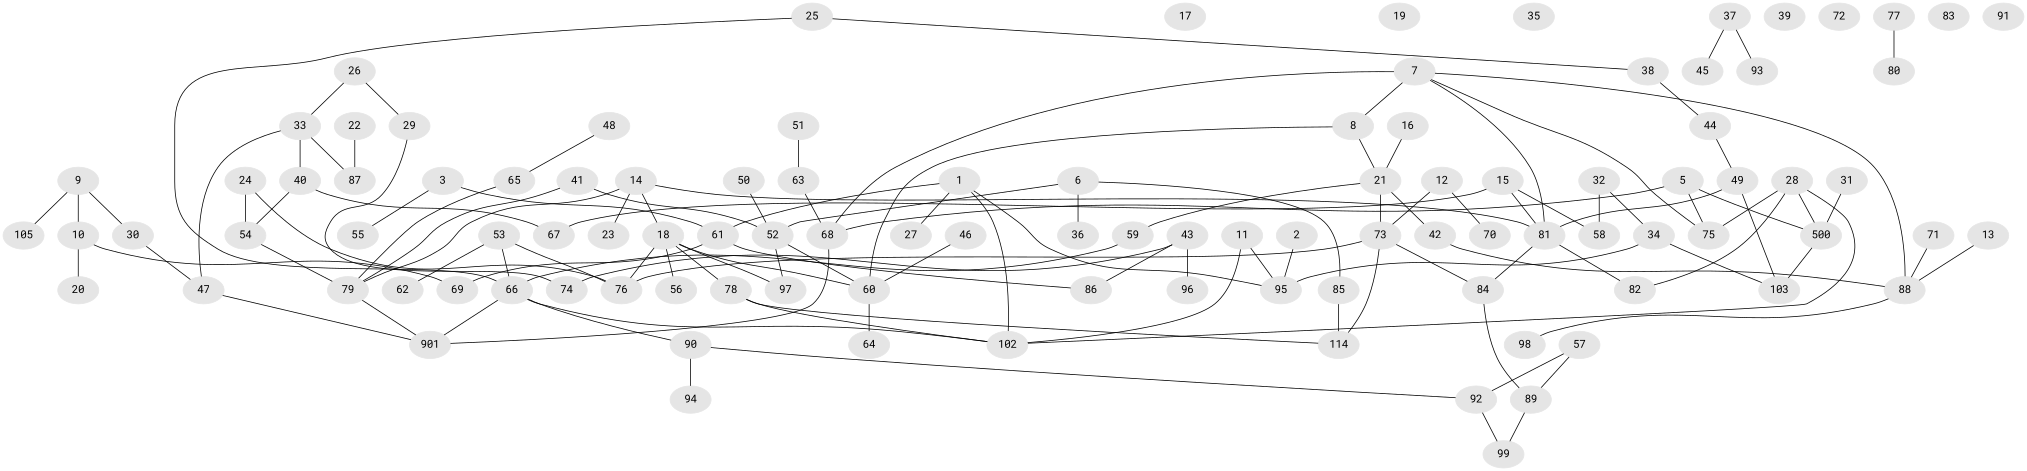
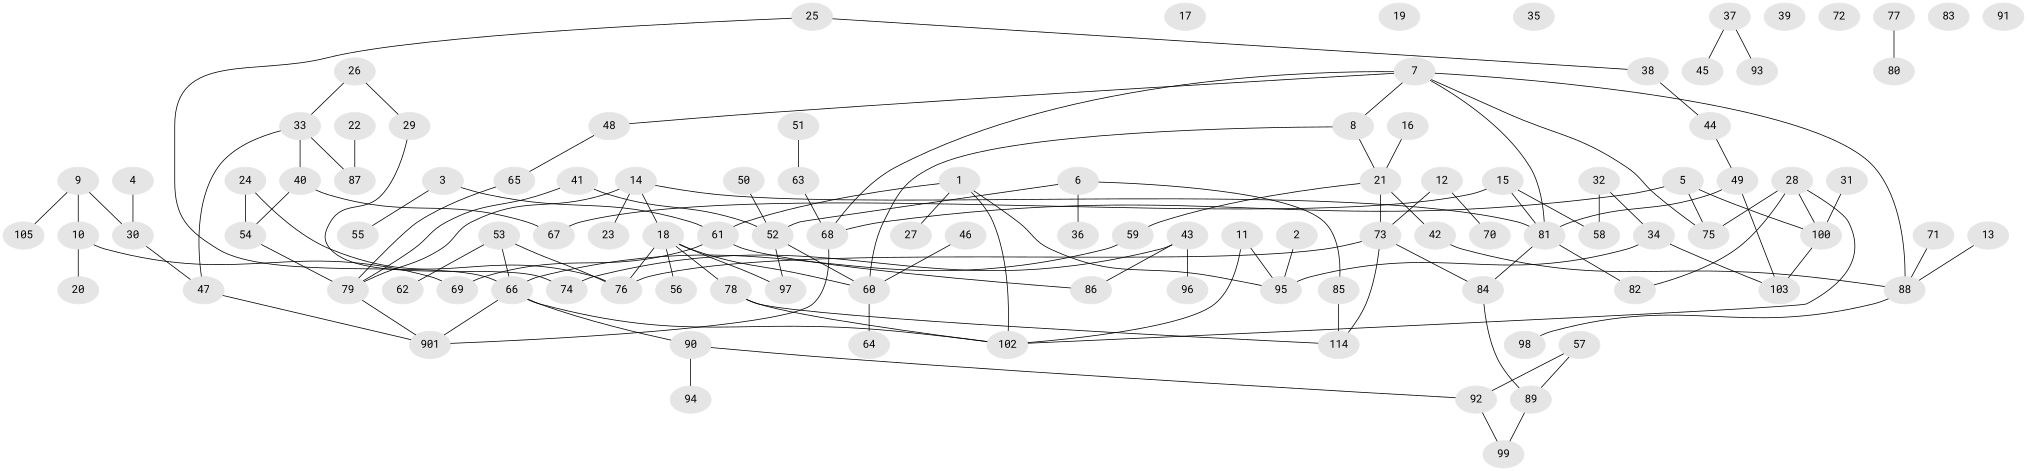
none -> (1012, 96)
none -> (133, 181)
(1821, 236) -> (1821, 236)
